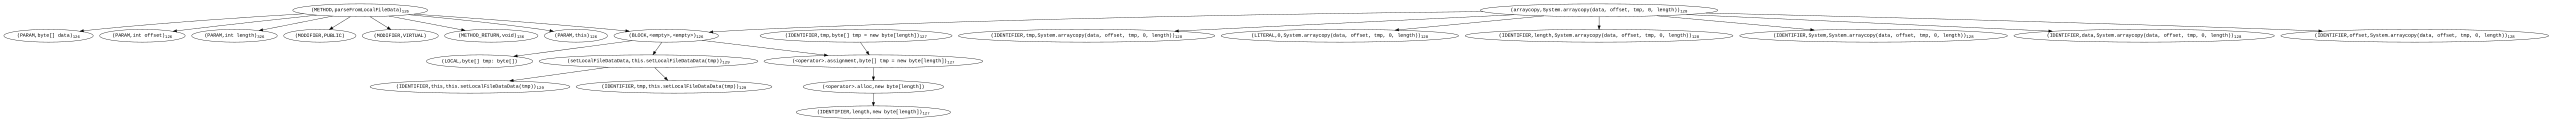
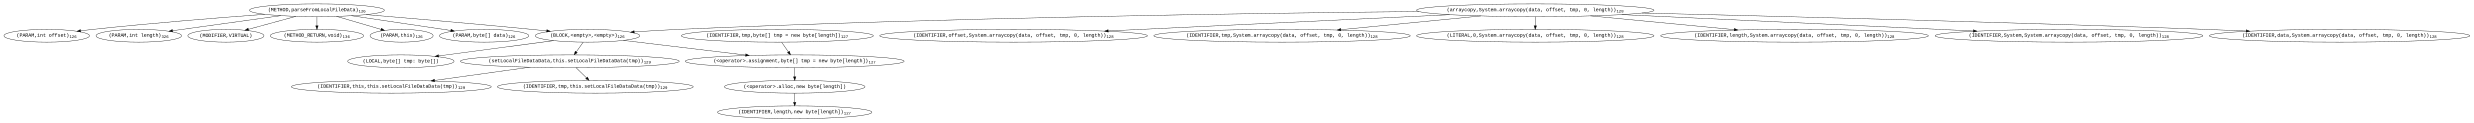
(320, 36) -> none
